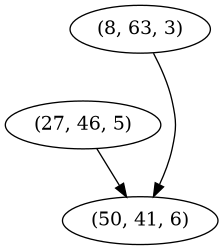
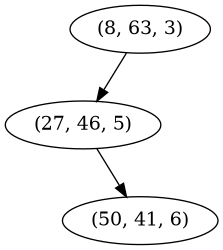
(175, 118) -> (115, 71)
